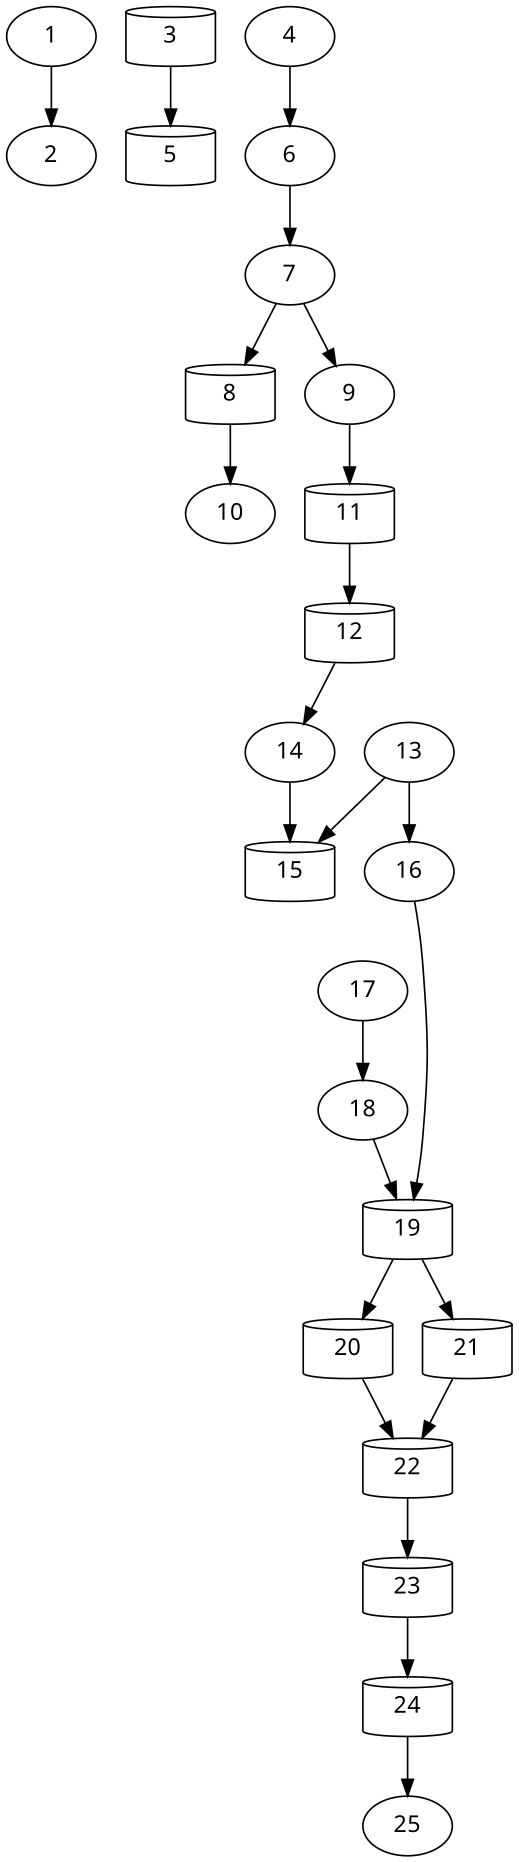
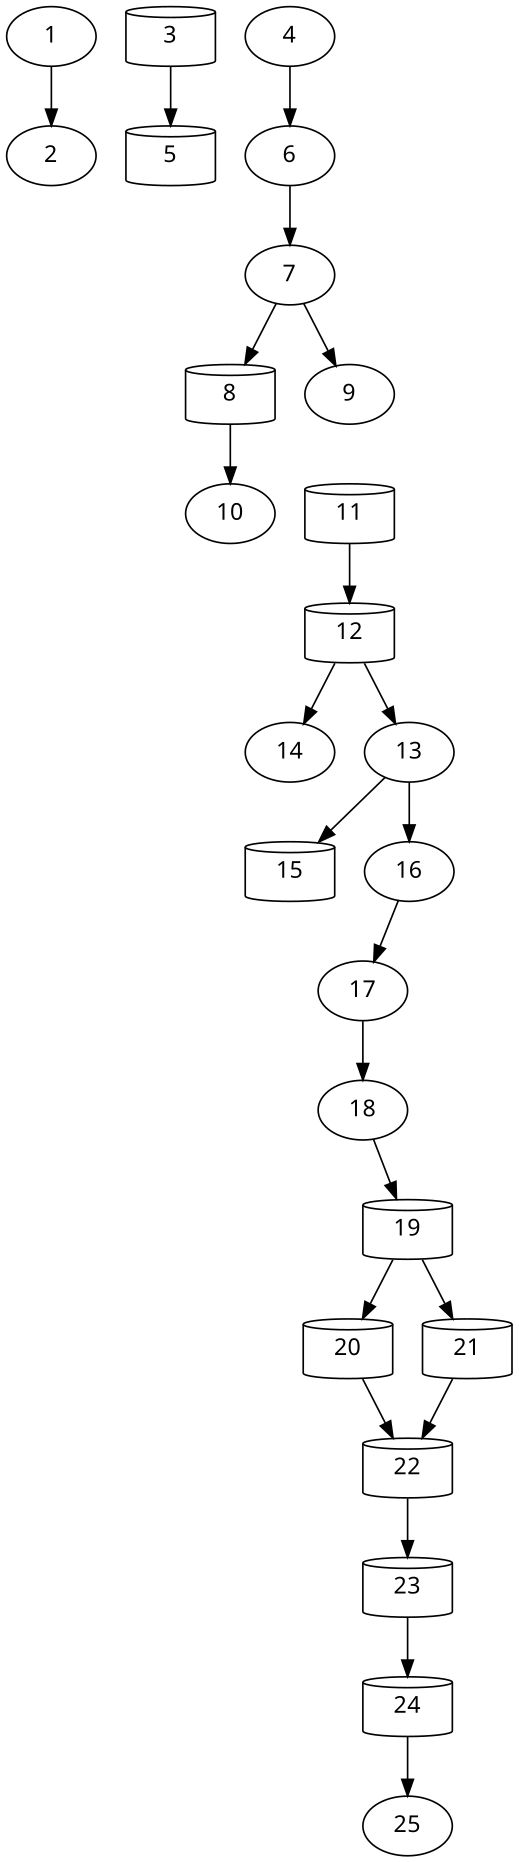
(350, 446) -> none
none -> (376, 686)
(290, 804) -> none
(427, 1042) -> (389, 923)
